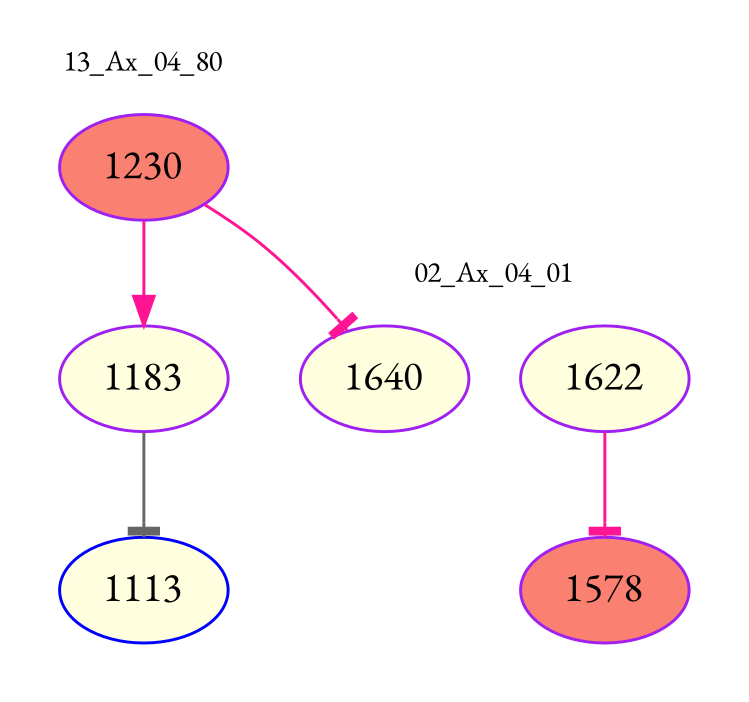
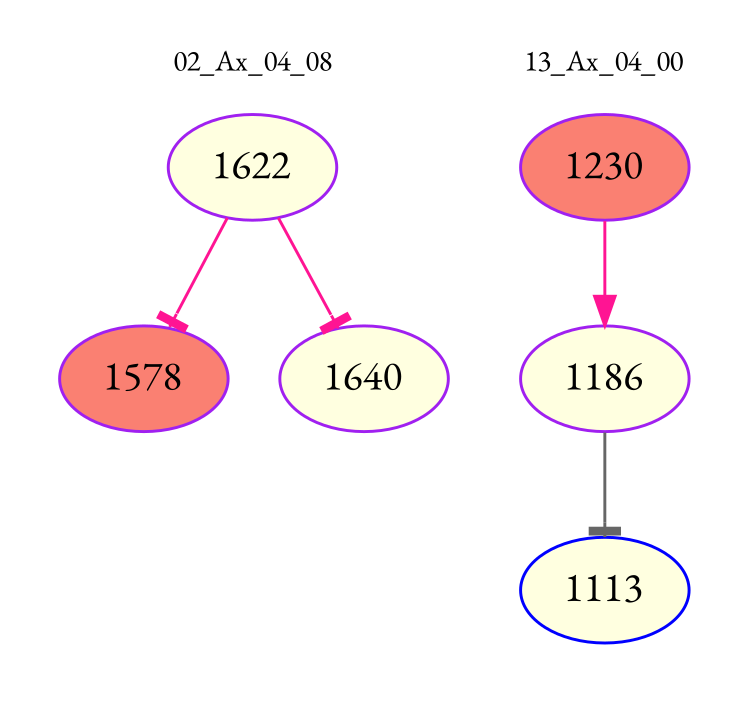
(144, 63) -> (605, 63)
(295, 274) -> (305, 266)
(495, 275) -> (254, 63)
(144, 379) -> (605, 379)
